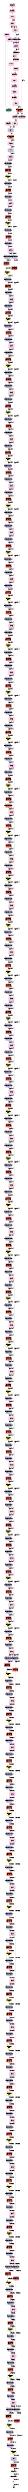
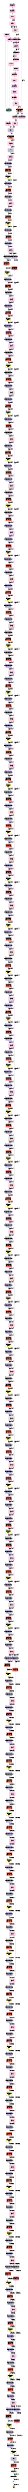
(9, 806) -> (9, 806)
